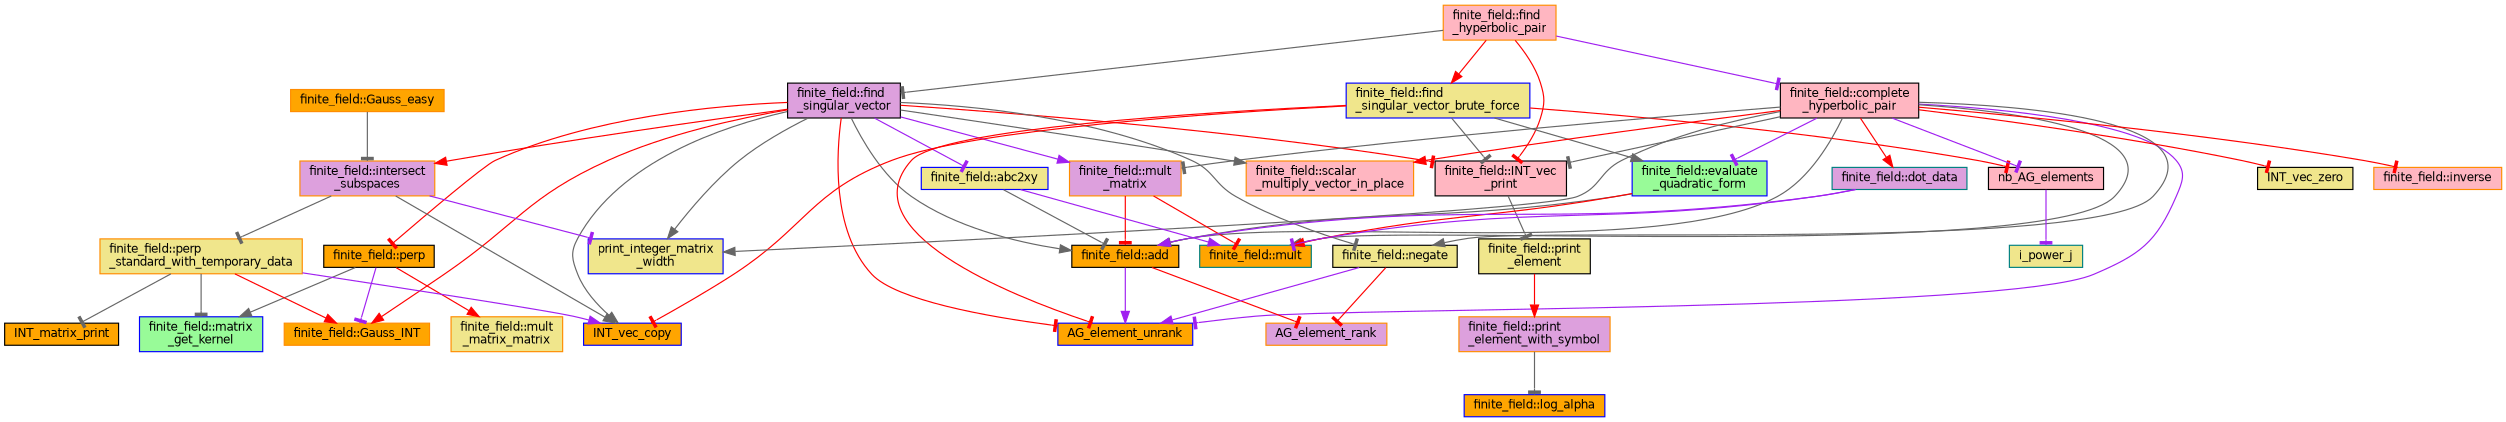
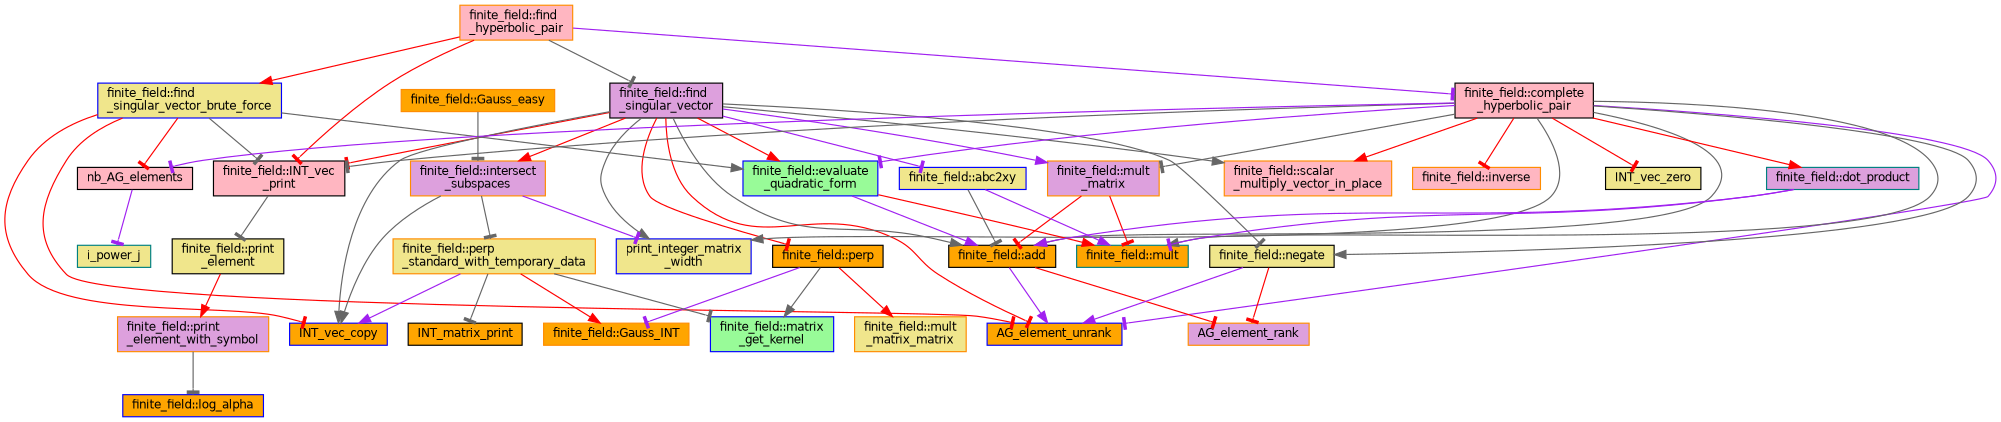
(1900, 178) -> (1843, 178)
(569, 181) -> (742, 141)
(1401, 215) -> (909, 218)
